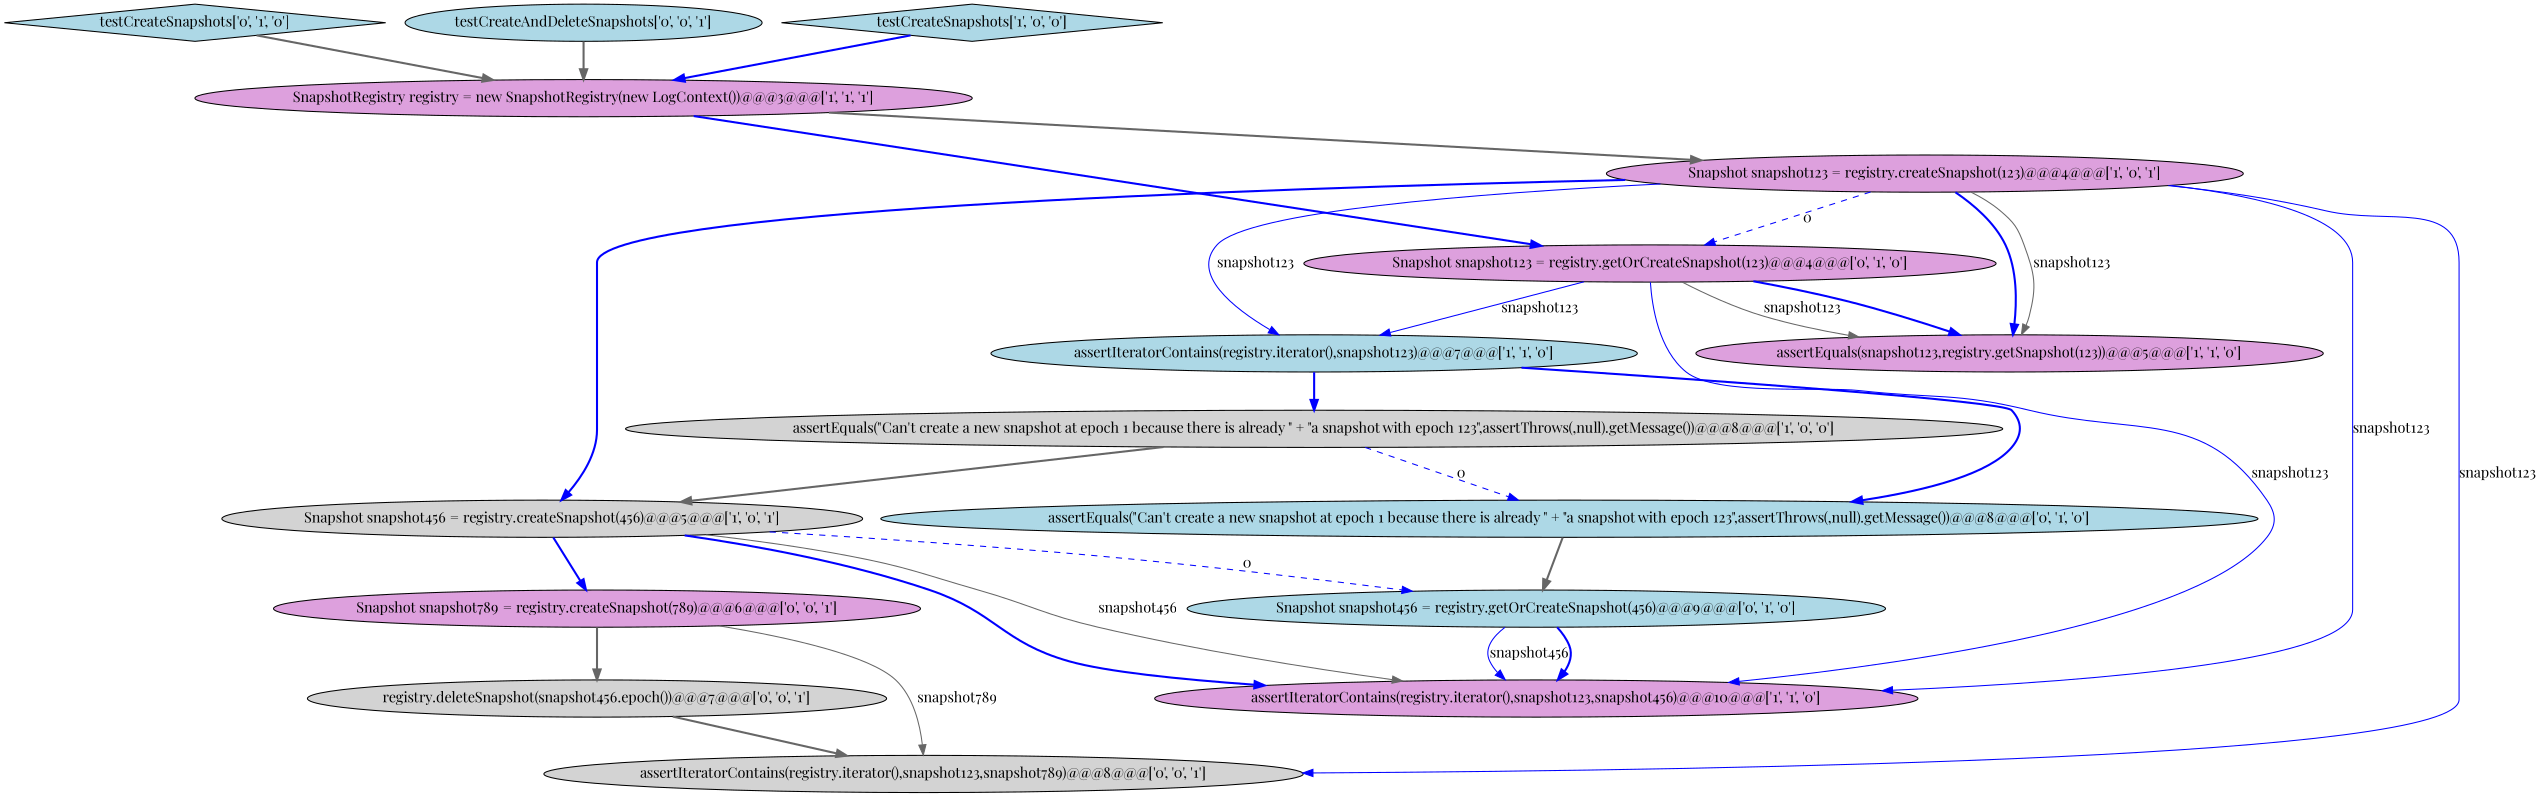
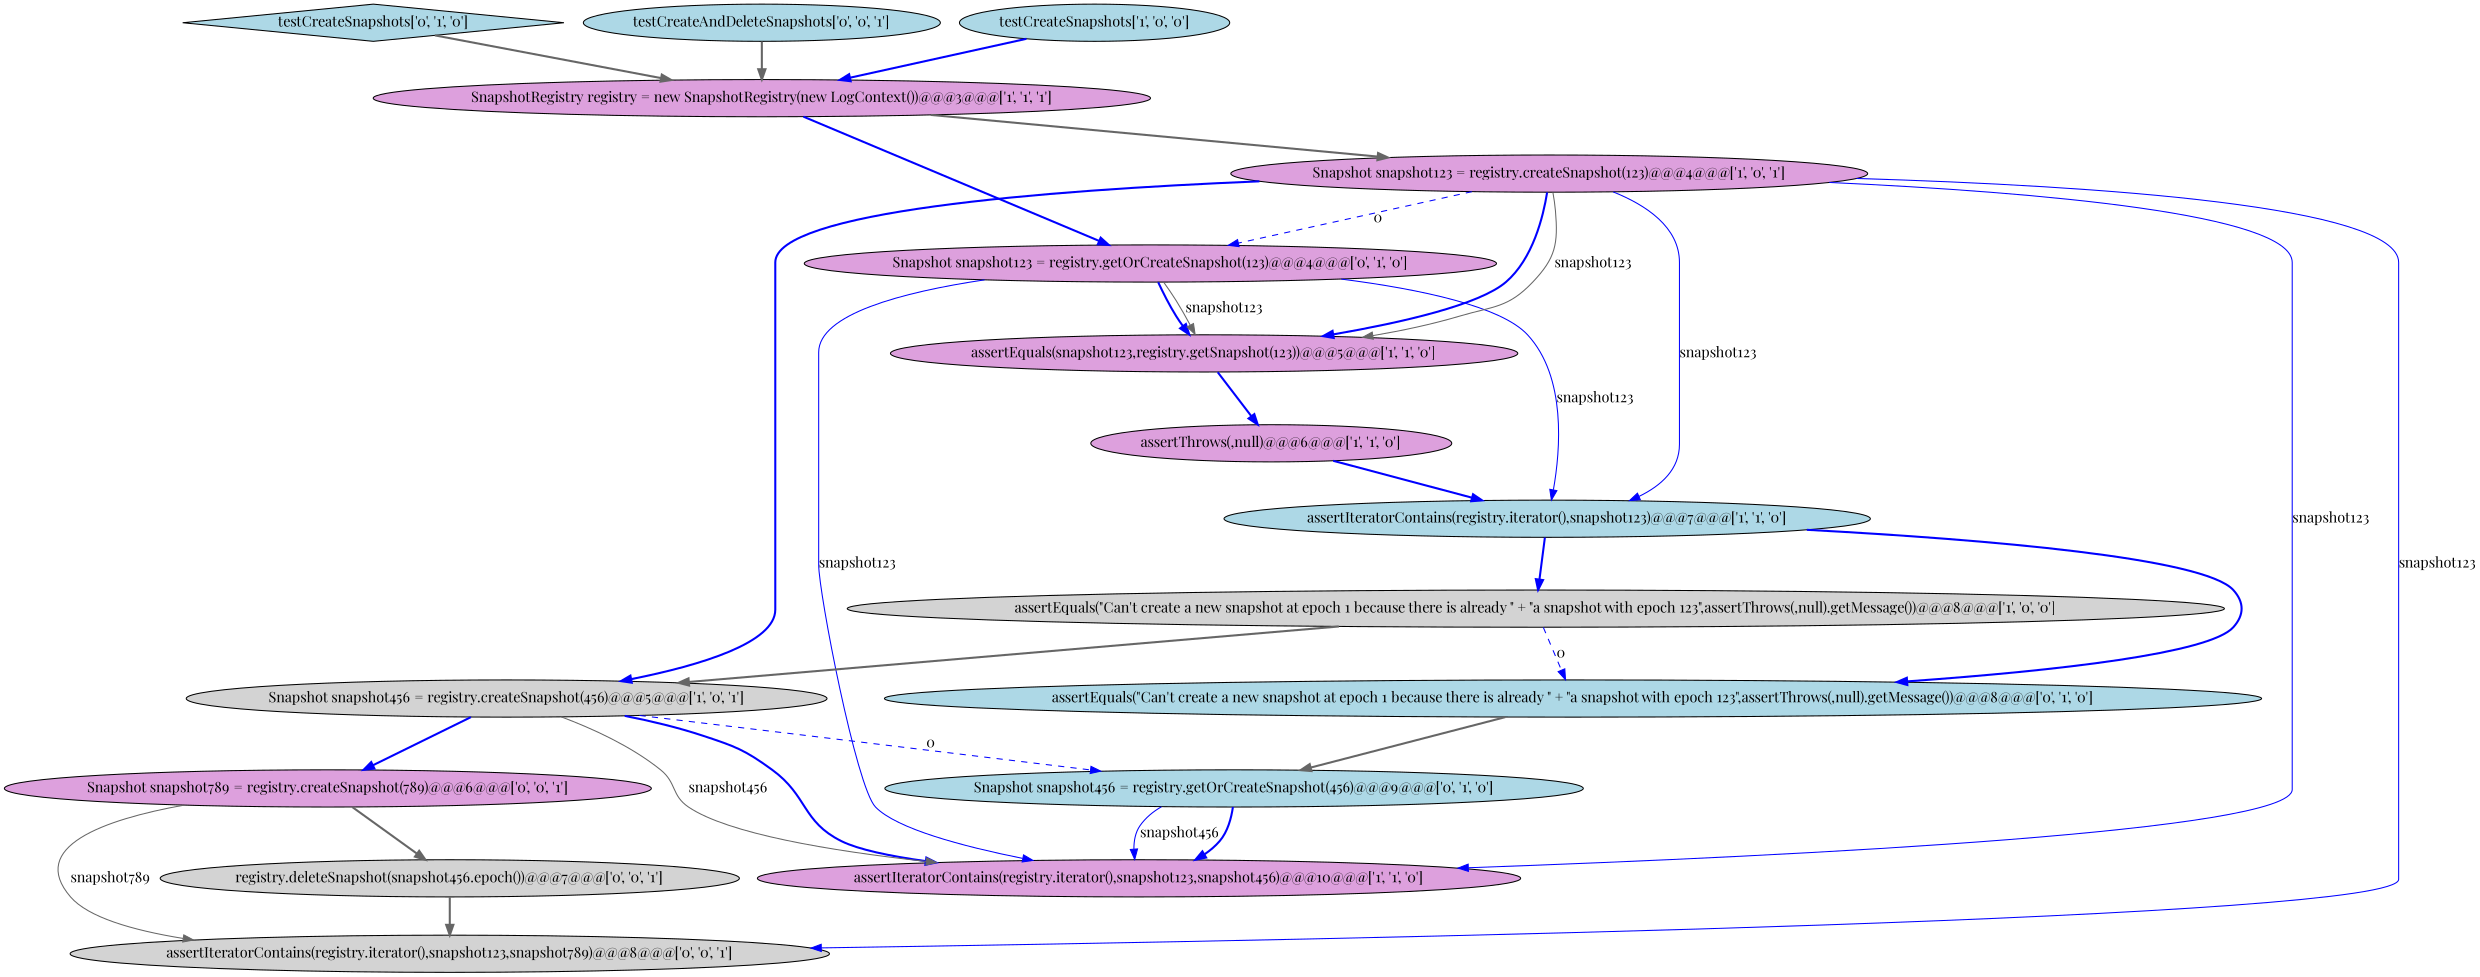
(972, 23) -> (1095, 23)
none -> (1271, 443)
